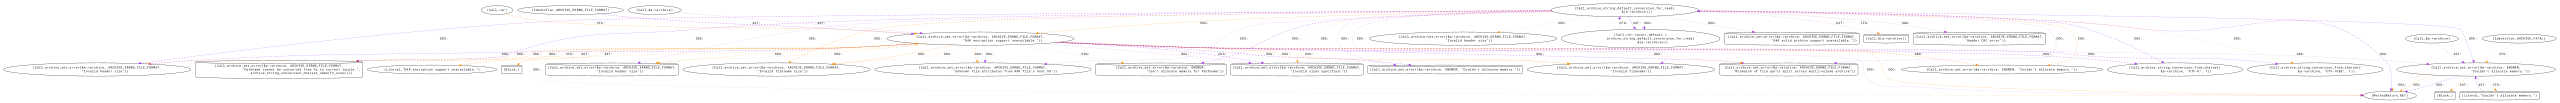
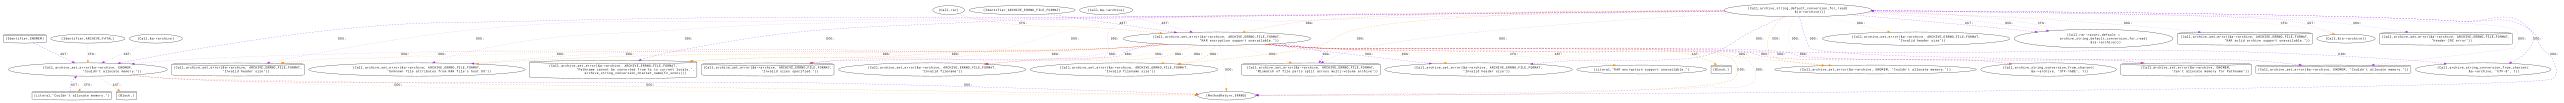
none -> (25, 39)
(1886, 39) -> (2346, 39)
(2390, 96) -> (1227, 96)
